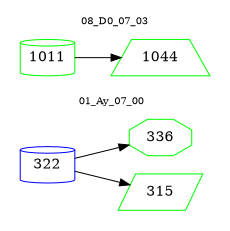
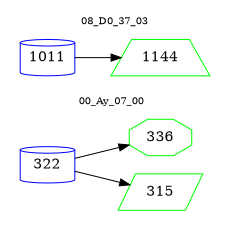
(115, 22) -> (115, 22)
(48, 58) -> (48, 58)
(160, 58) -> (160, 58)
(112, 102) -> (112, 102)
